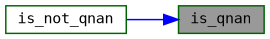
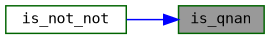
(66, 20) -> (66, 20)
